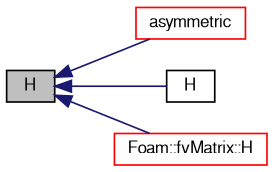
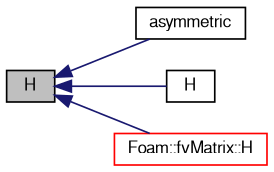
(191, 23) -> (191, 23)
